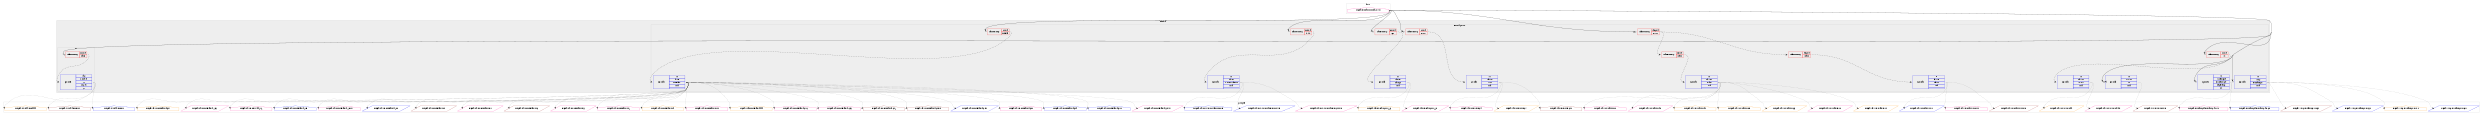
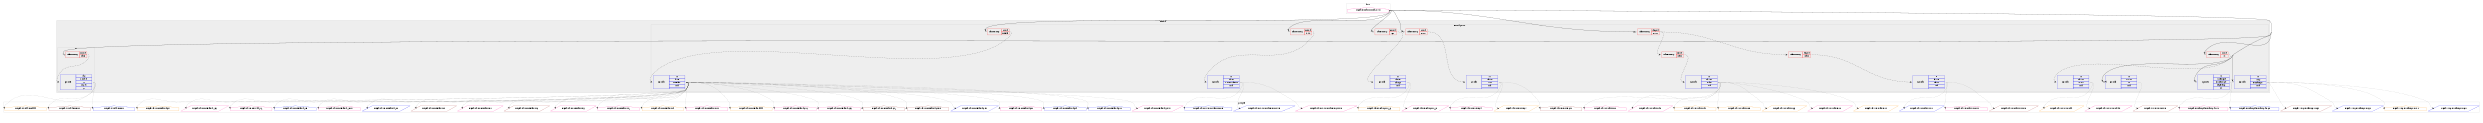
(751, 108) -> (751, 108)
